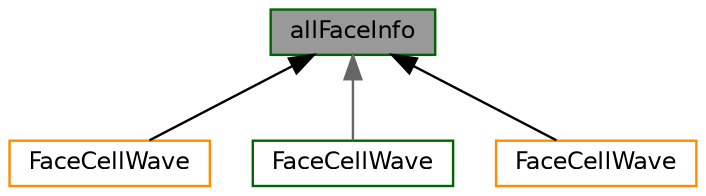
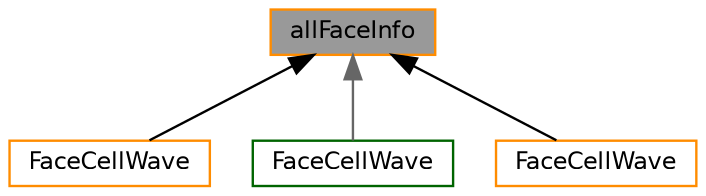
(353, 32) -> (353, 32)
